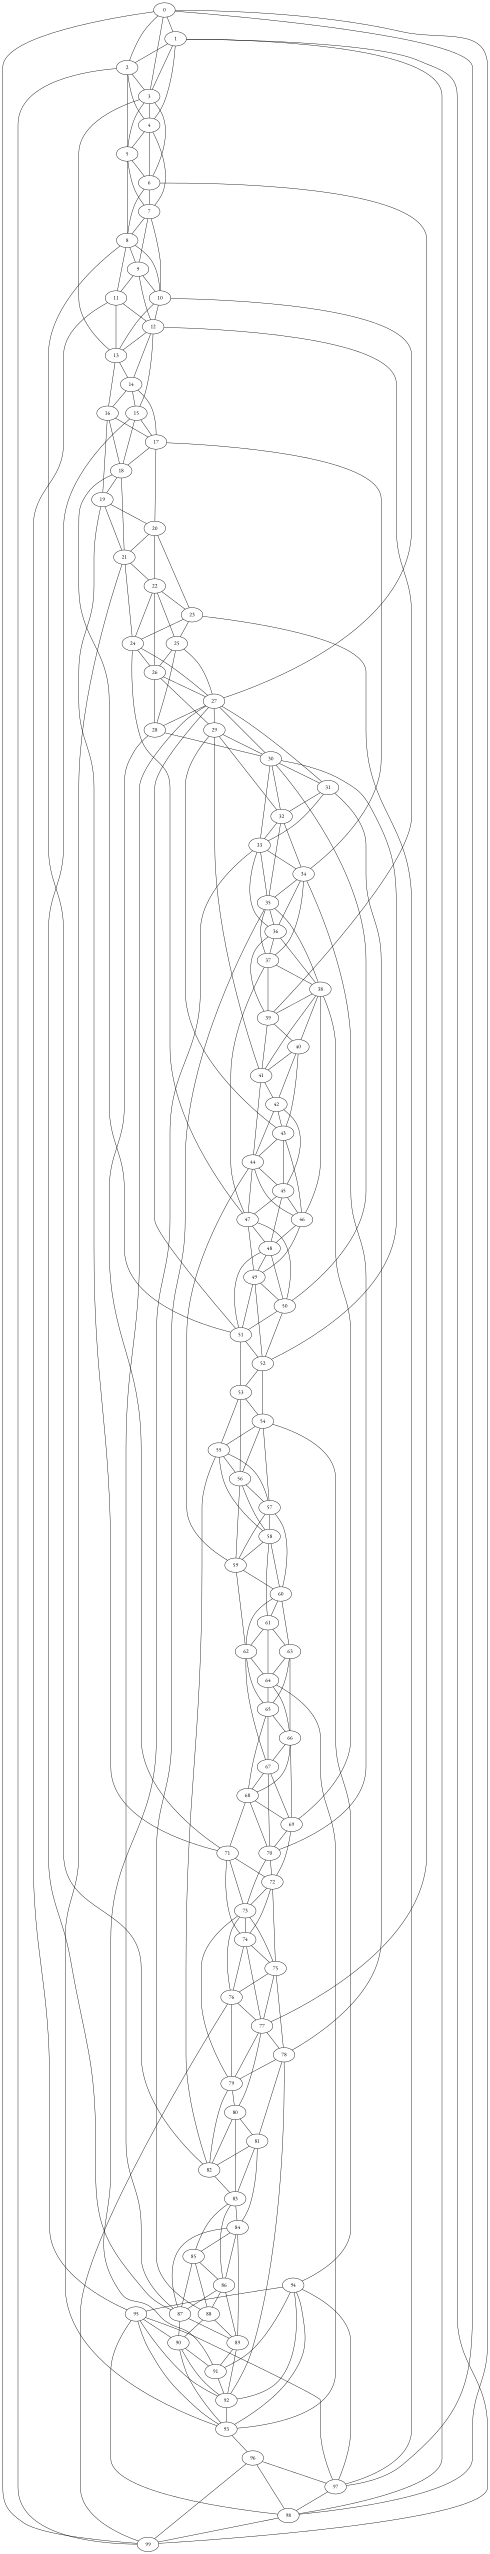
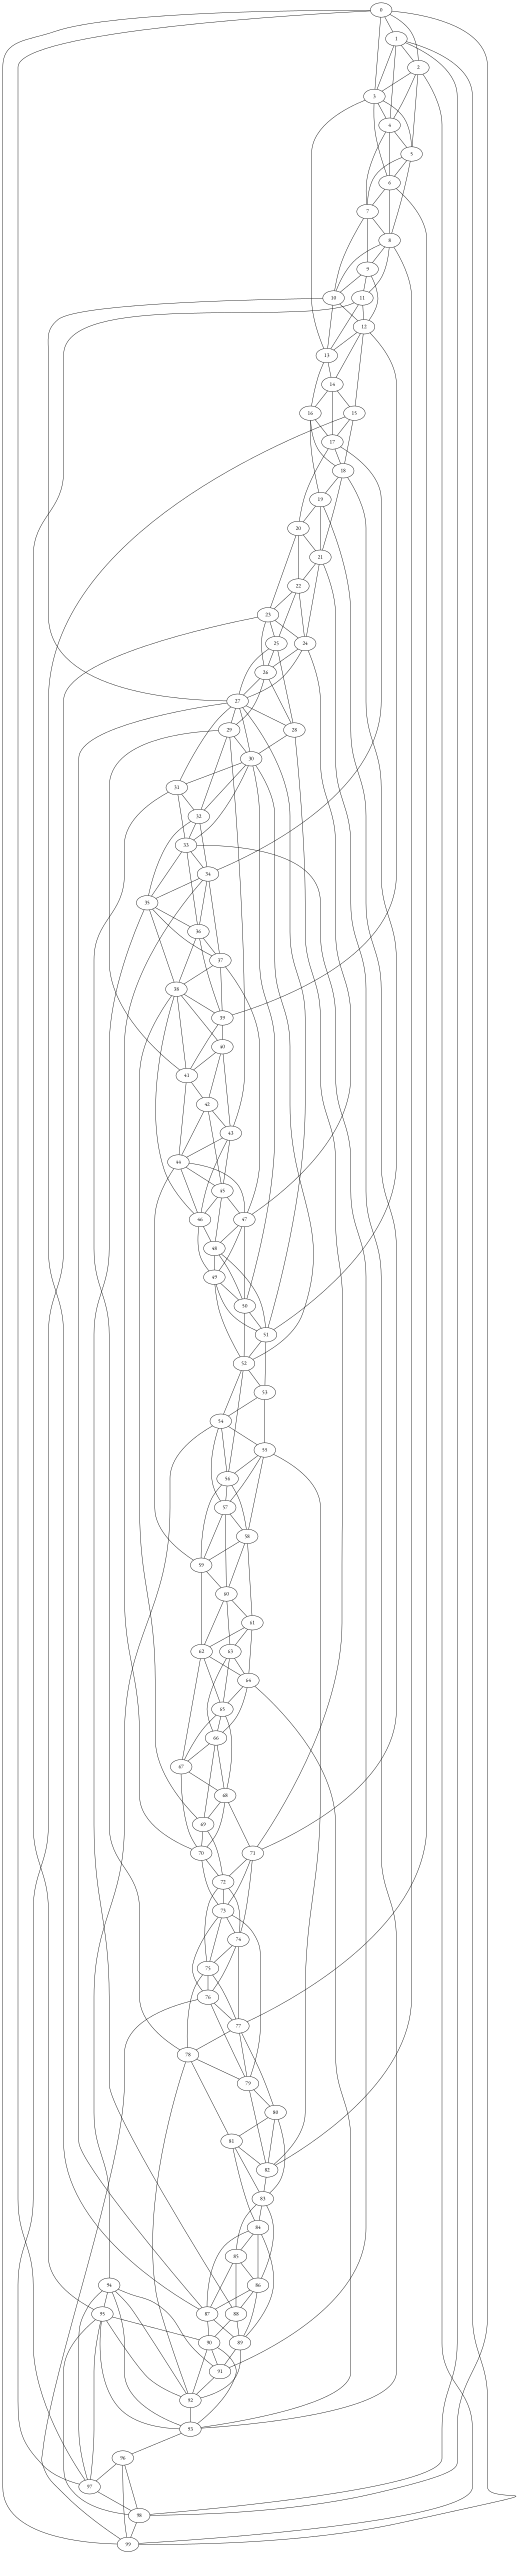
(155, 629) -> (262, 643)
(240, 1432) -> (236, 1421)
(280, 1796) -> none
